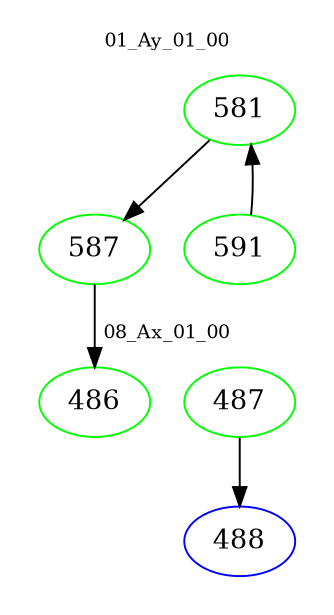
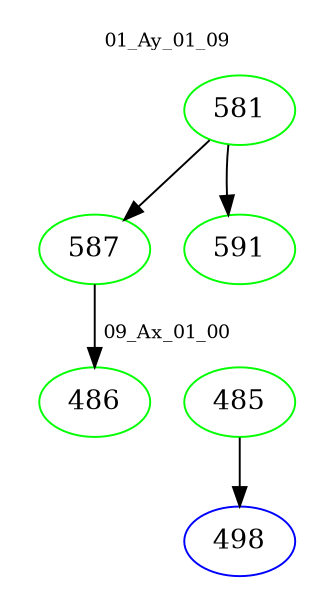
(167, 42) -> (167, 42)
(253, 190) -> (227, 170)
(167, 333) -> (167, 333)
(240, 402) -> (240, 402)
(240, 541) -> (240, 541)
